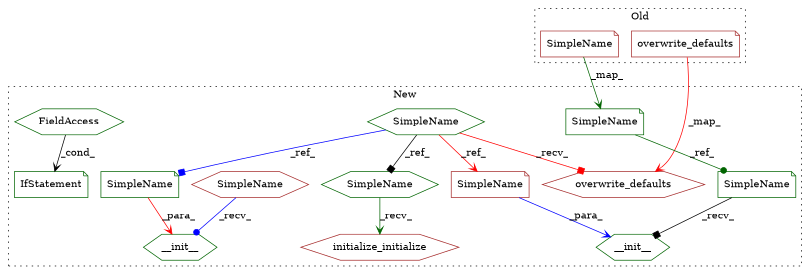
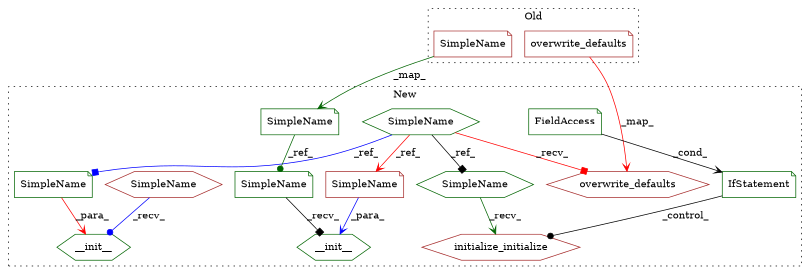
(69, 122) -> (565, 122)
none -> (638, 216)
